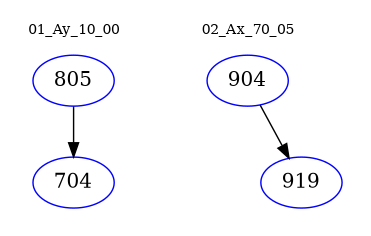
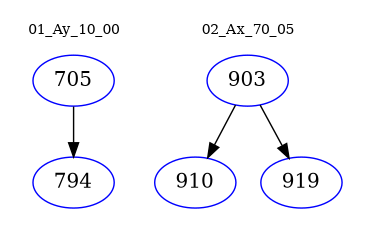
(74, 81) -> (74, 81)
(248, 81) -> (248, 81)
(74, 183) -> (74, 183)
none -> (195, 183)
